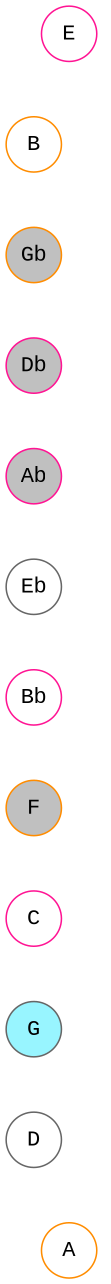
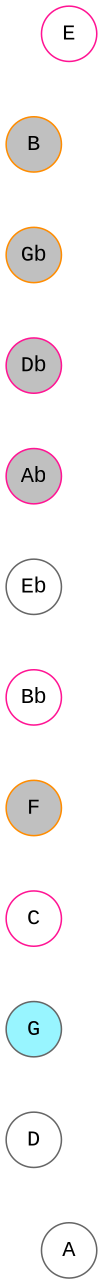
(34, 144) -> (34, 144)
(69, 1250) -> (69, 1250)
